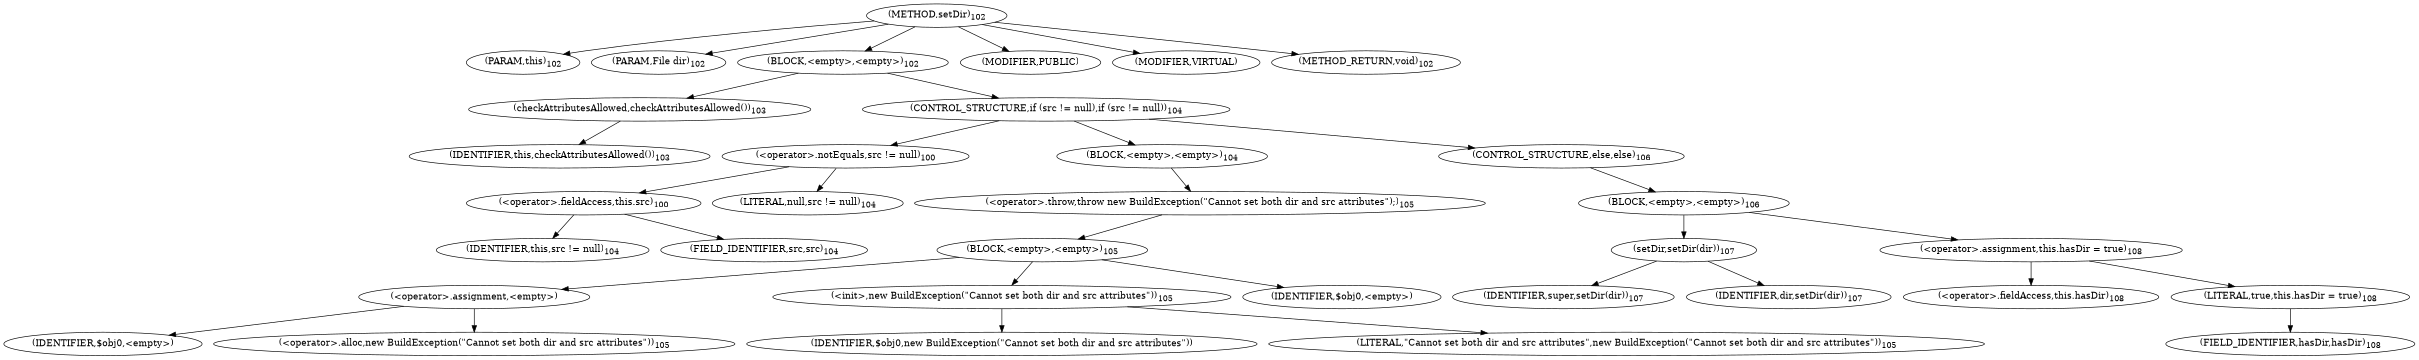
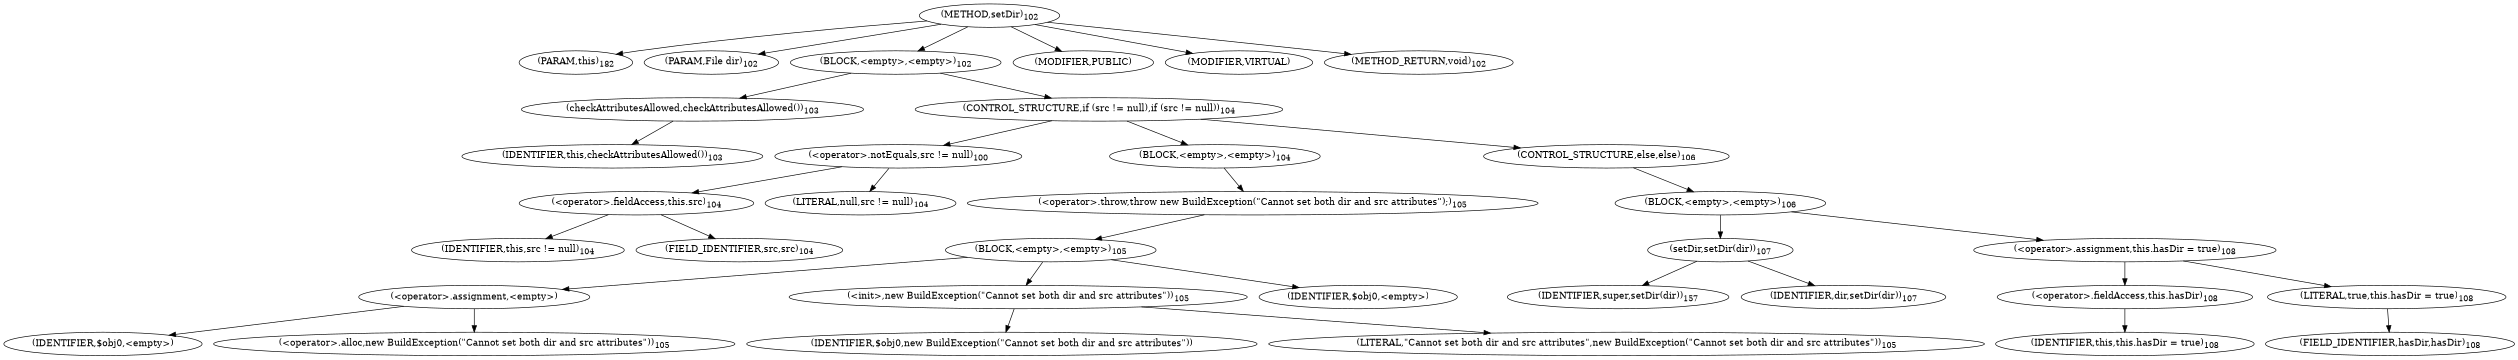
(554, 62) -> (607, 62)
(661, 202) -> (714, 202)
(1636, 296) -> (1691, 296)
none -> (2125, 344)
